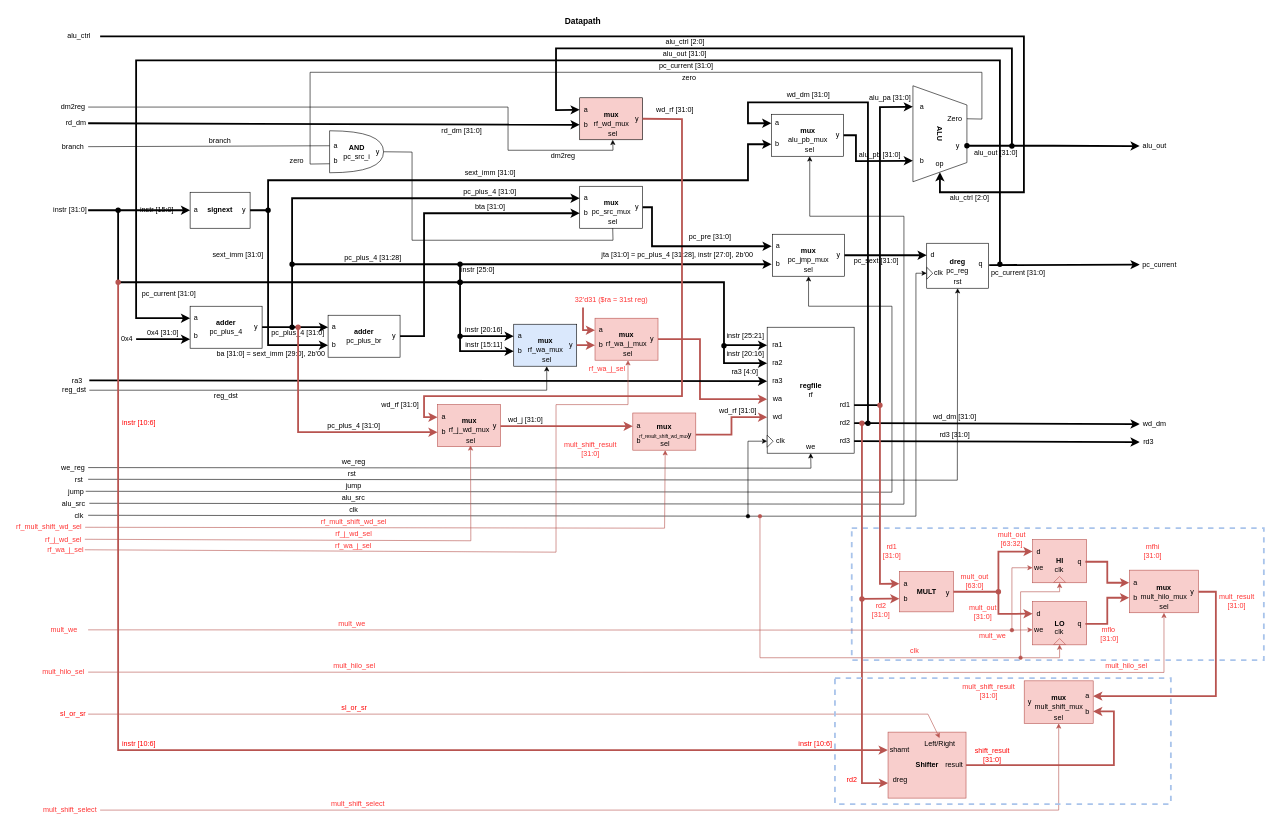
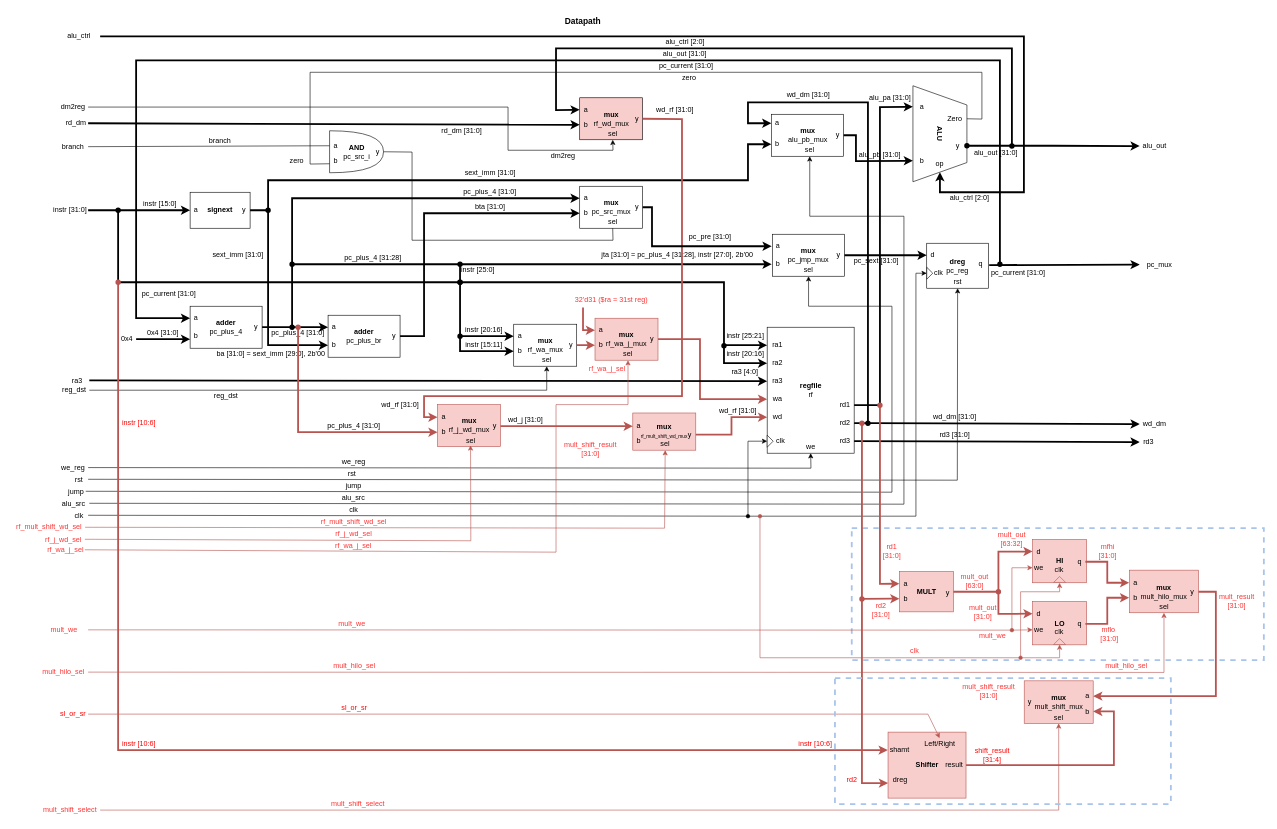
(157, 210) -> (160, 204)
(1161, 265) -> (1161, 265)
(545, 345) -> (545, 345)
(664, 432) -> (664, 432)
(1153, 552) -> (1108, 552)
(992, 755) -> (992, 755)
